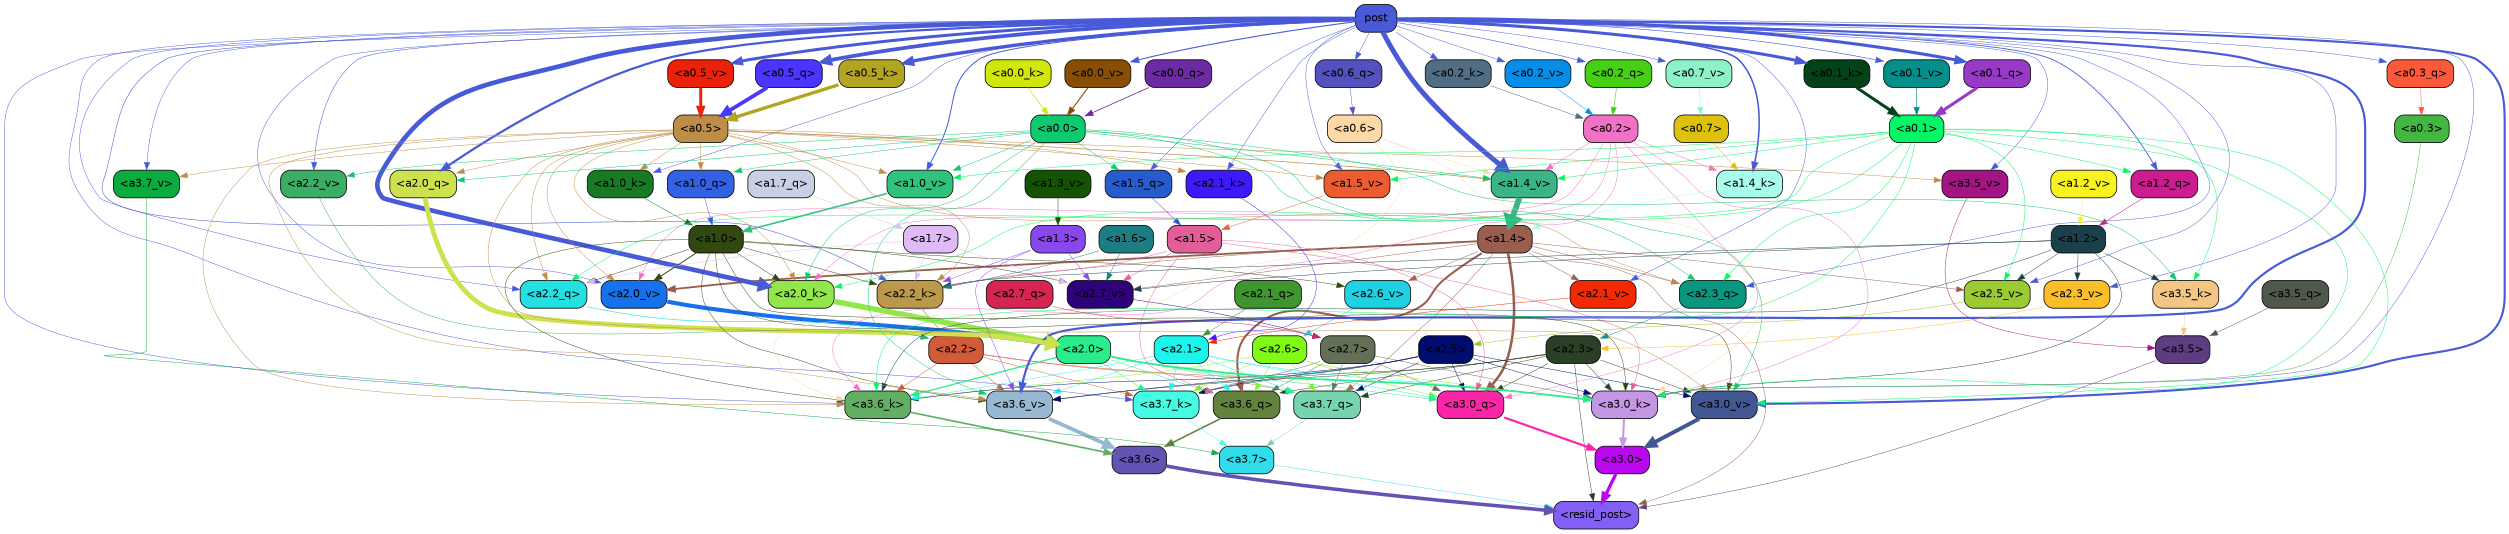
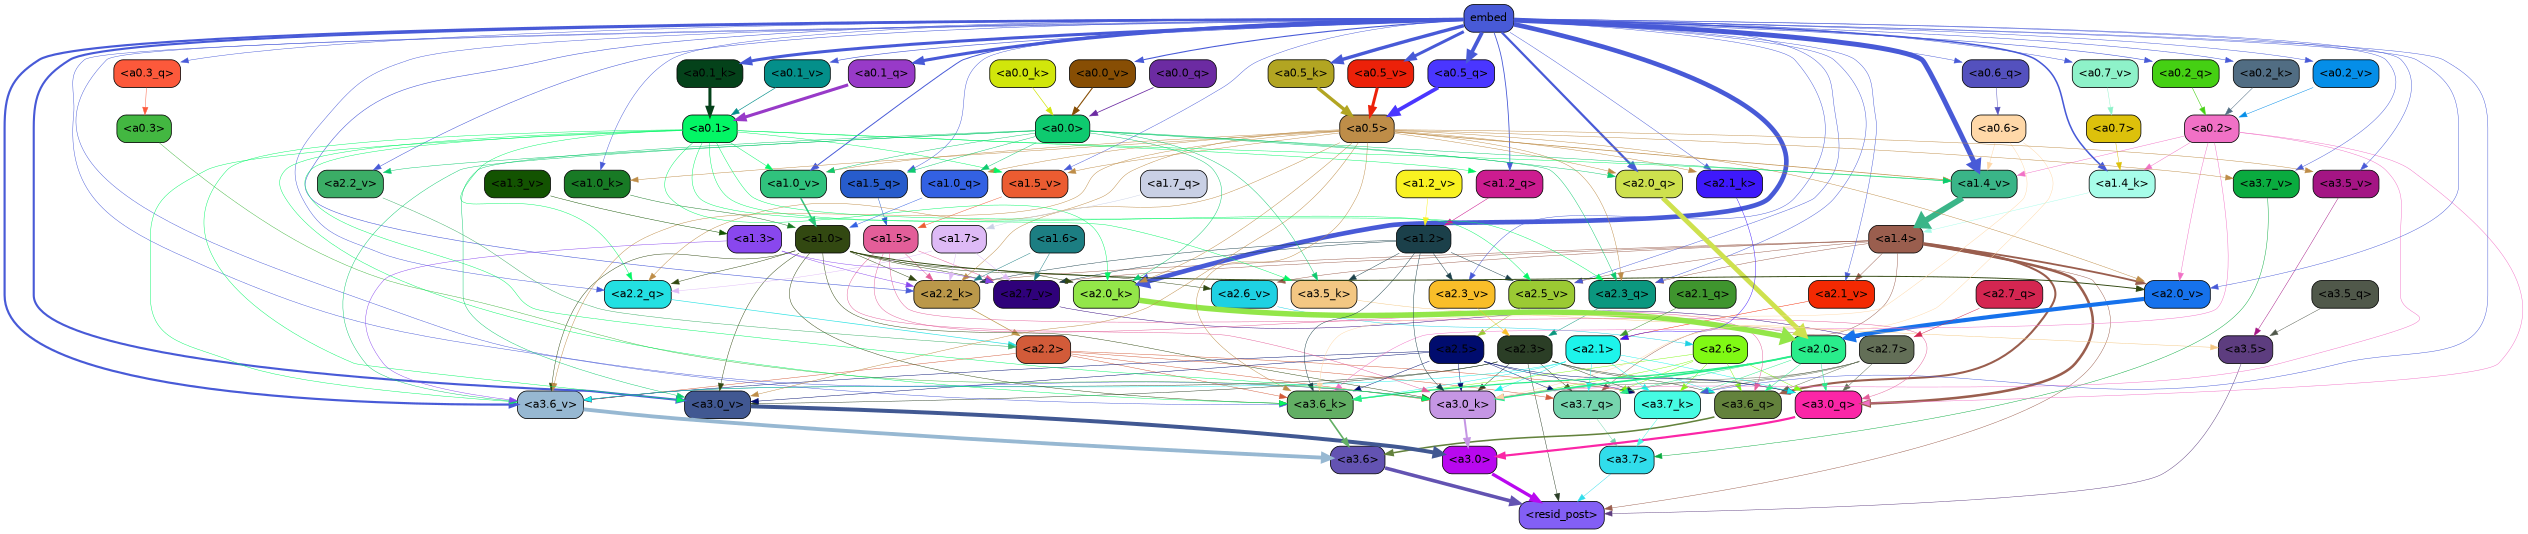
(1376, 18) -> (1489, 18)
none -> (176, 187)
(1228, 219) -> none
